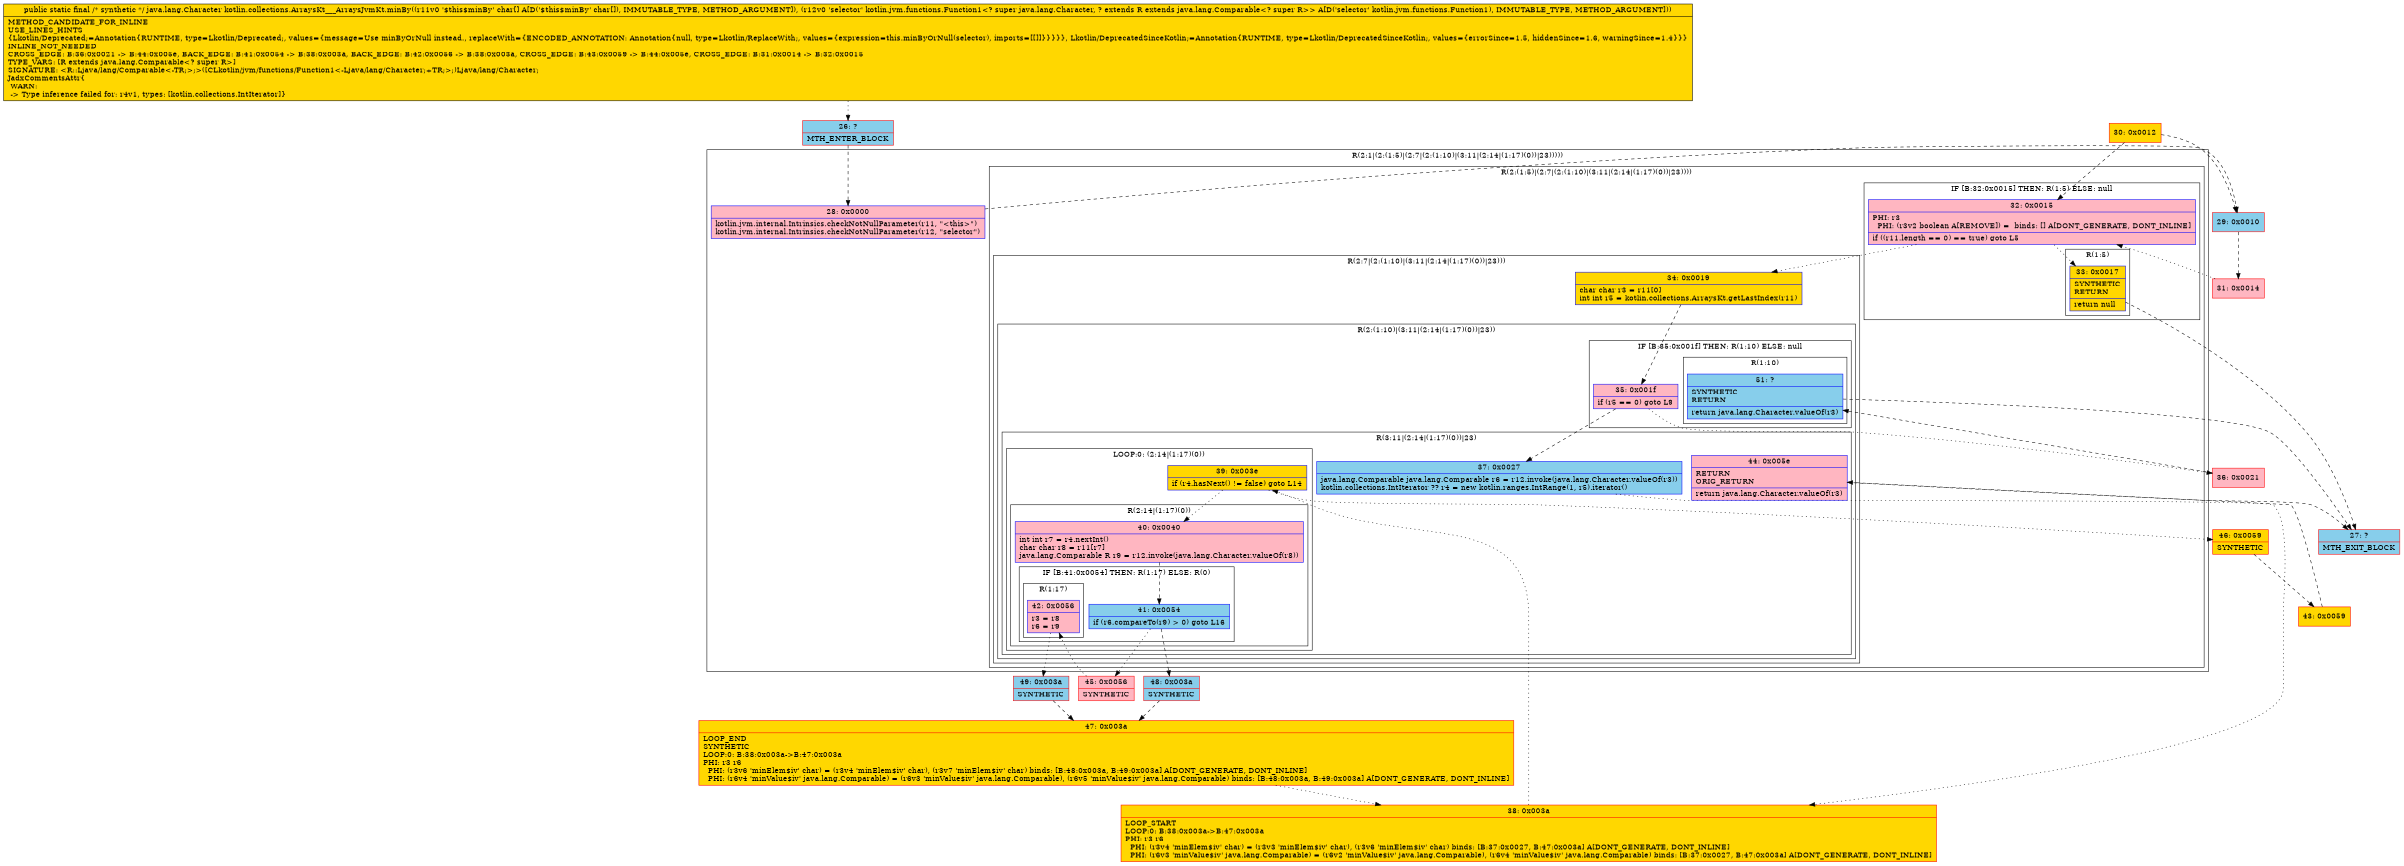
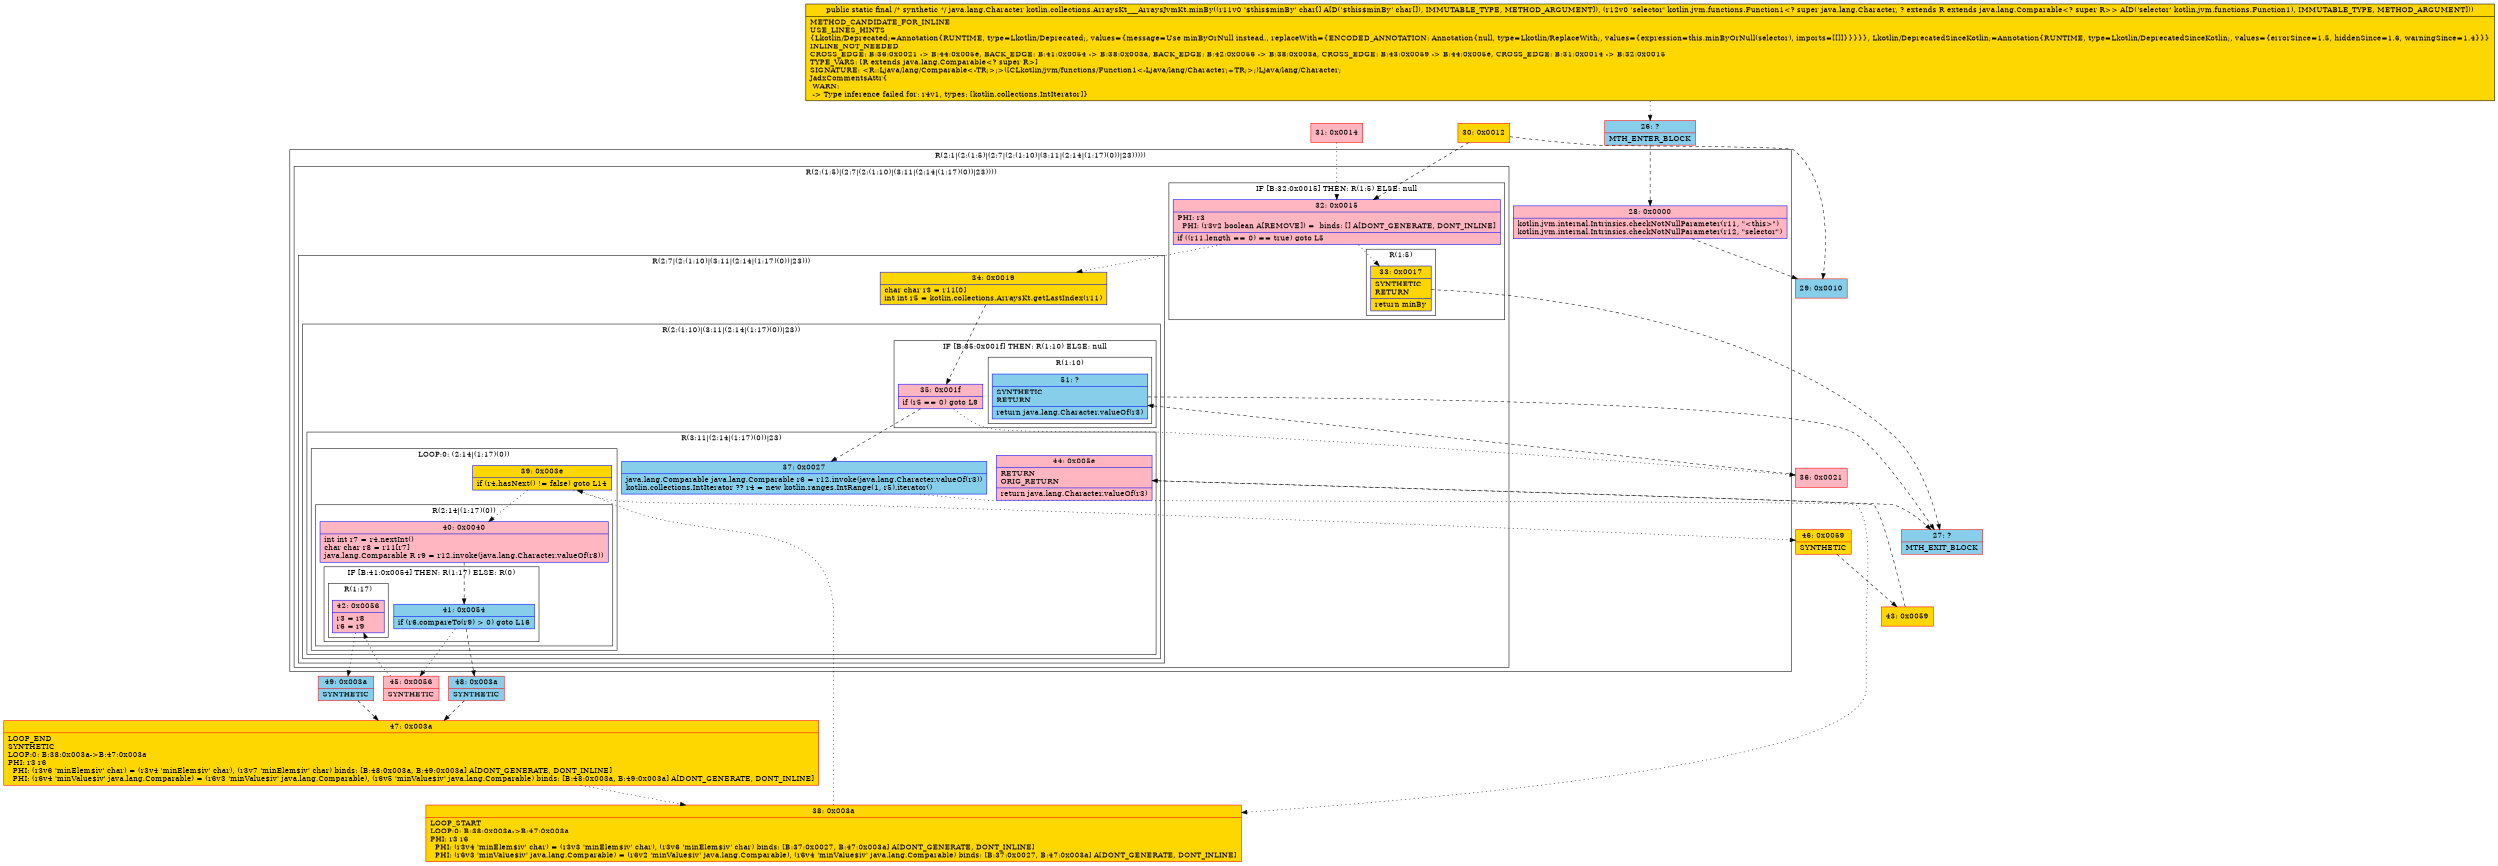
(2238, 253) -> none
(2095, 305) -> (1401, 305)
